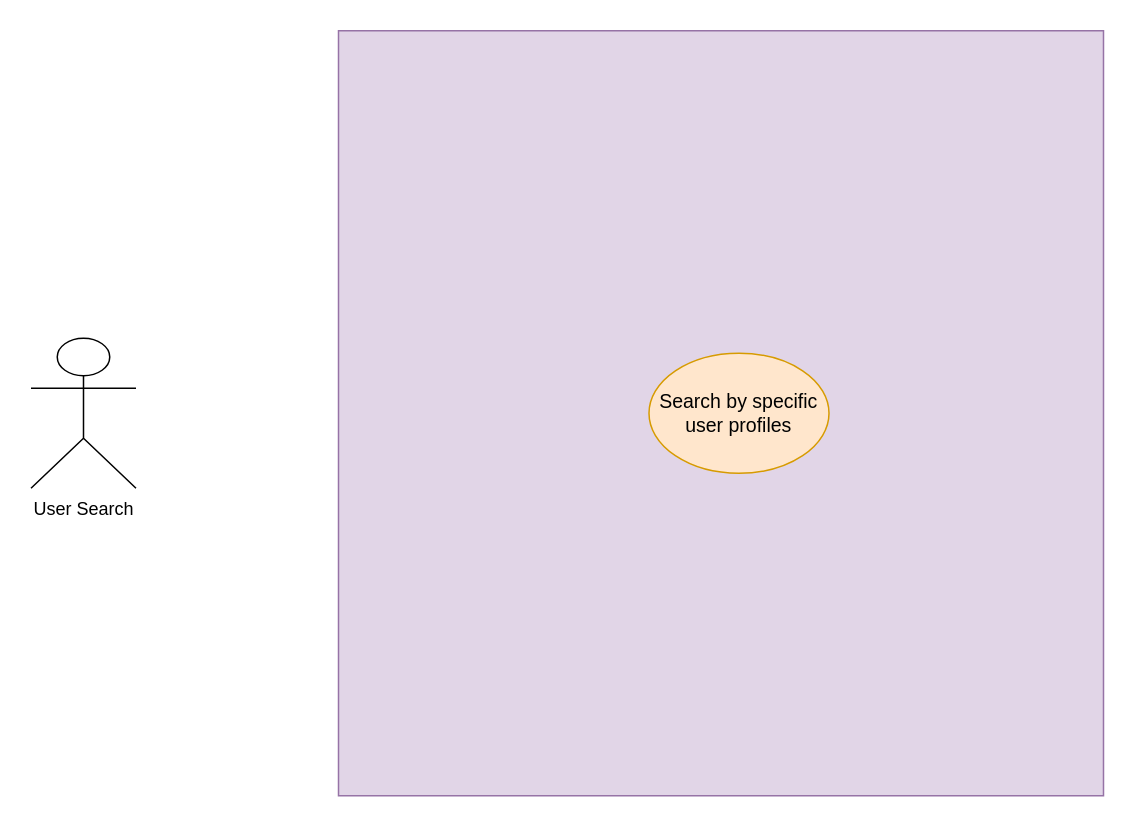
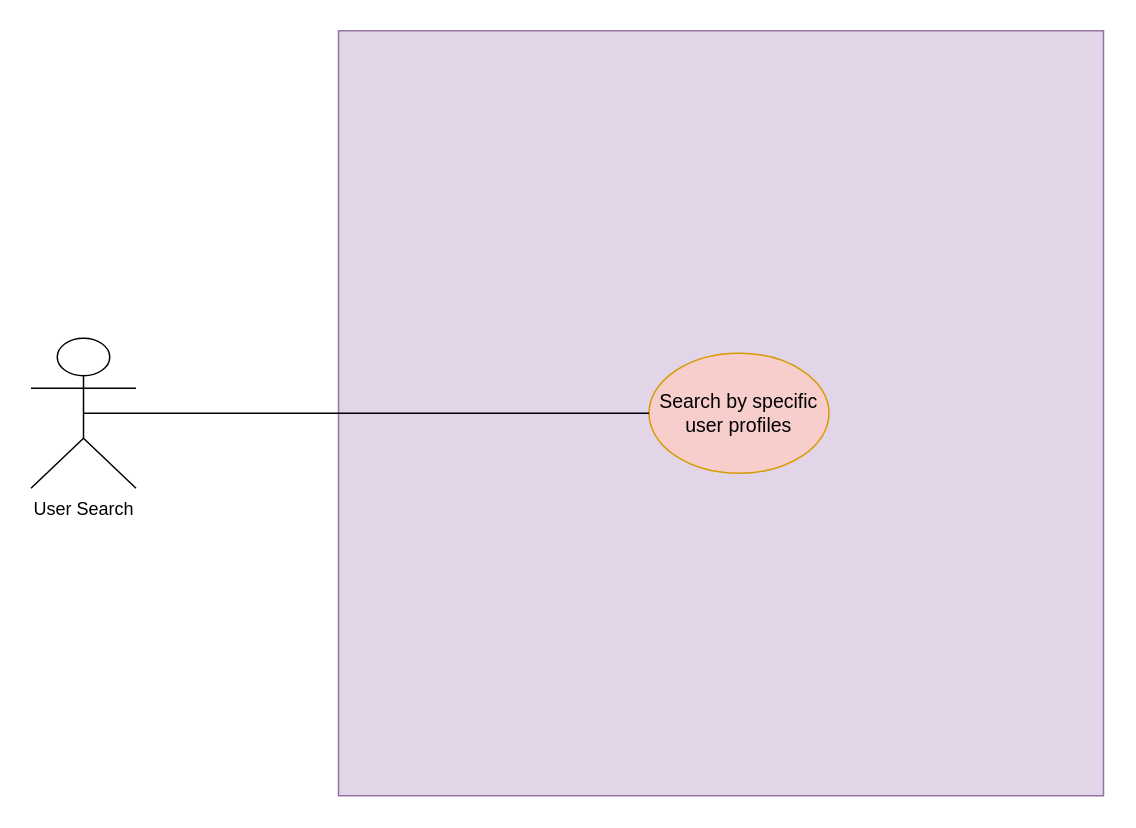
none -> (368, 413)
(739, 413) -> (739, 413)
